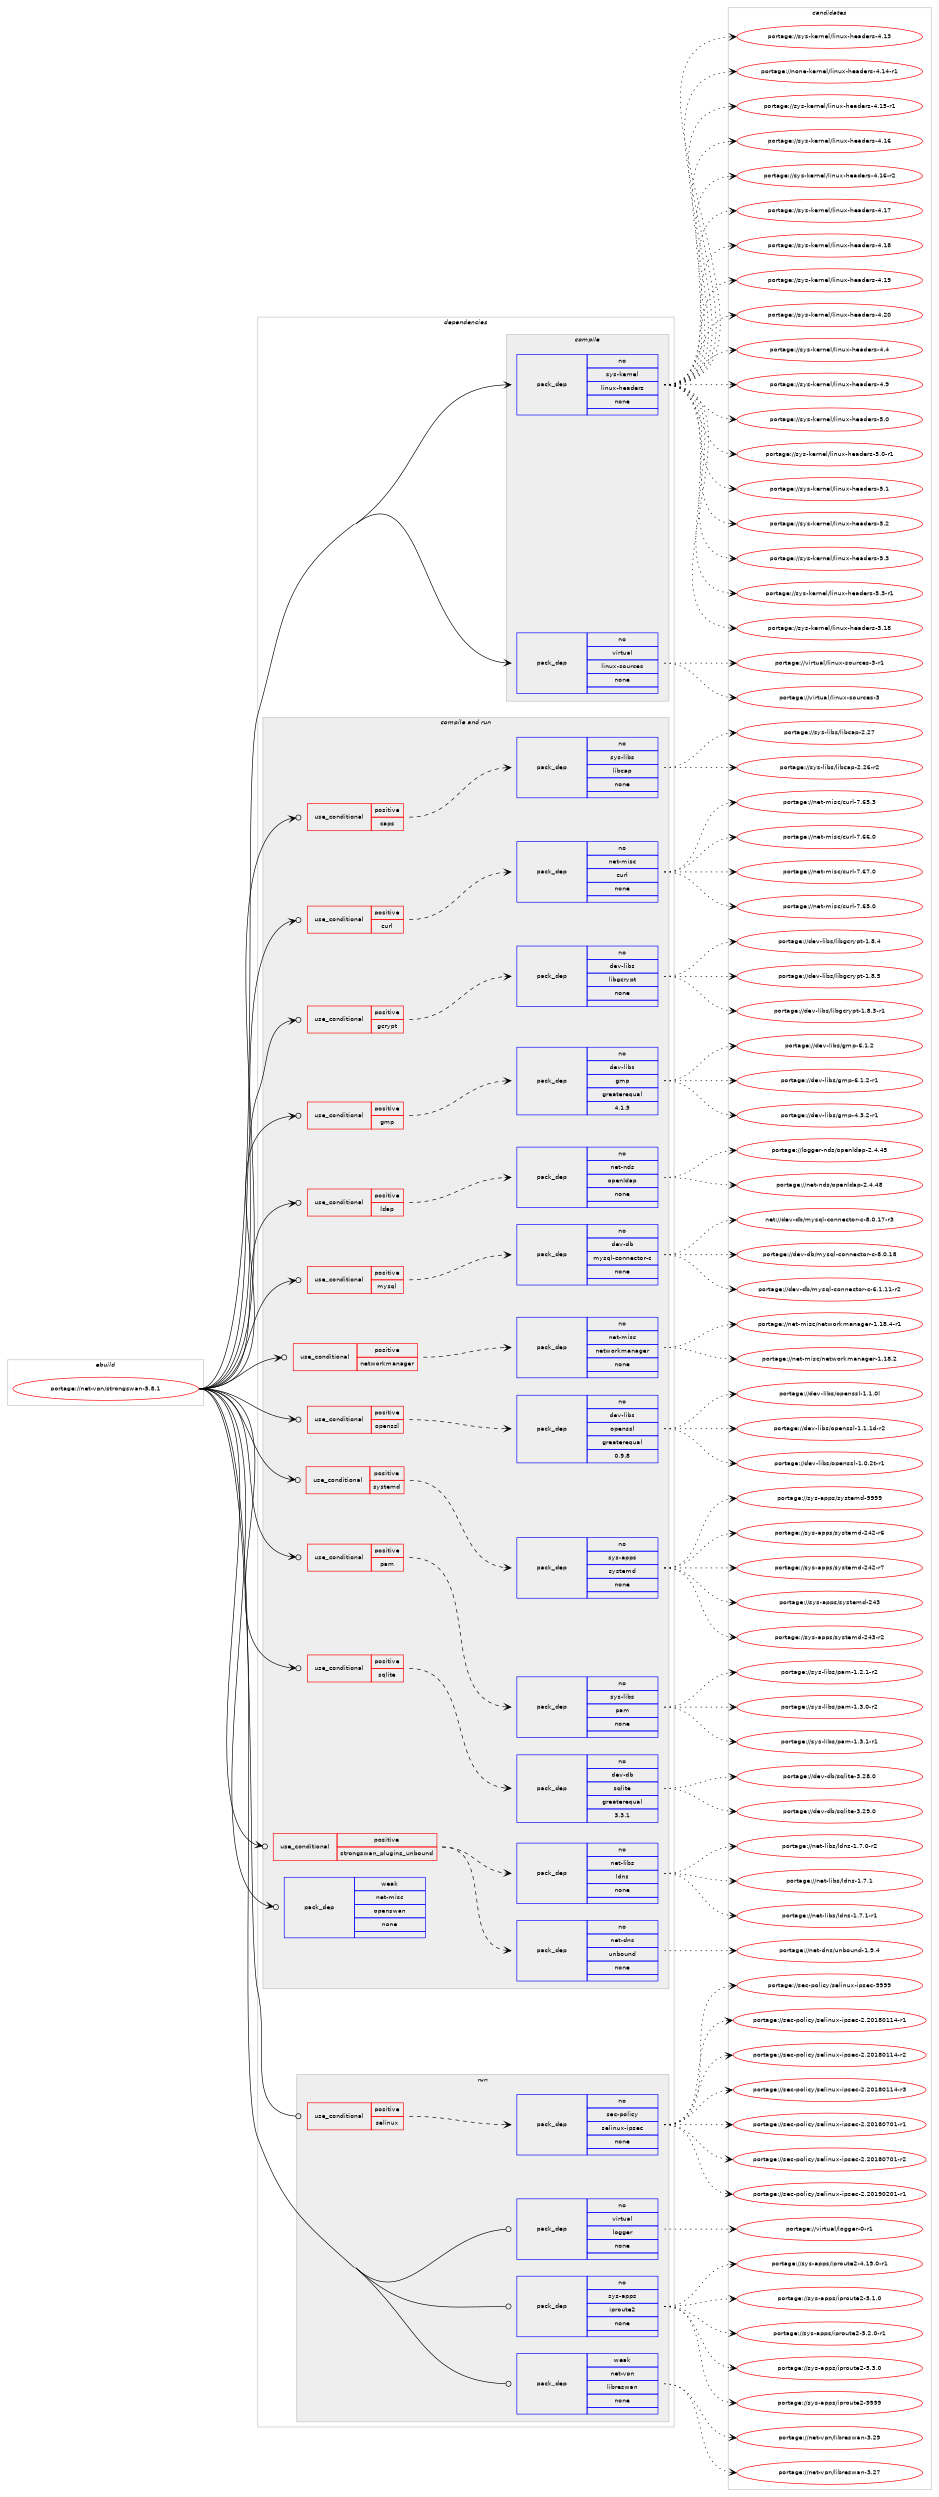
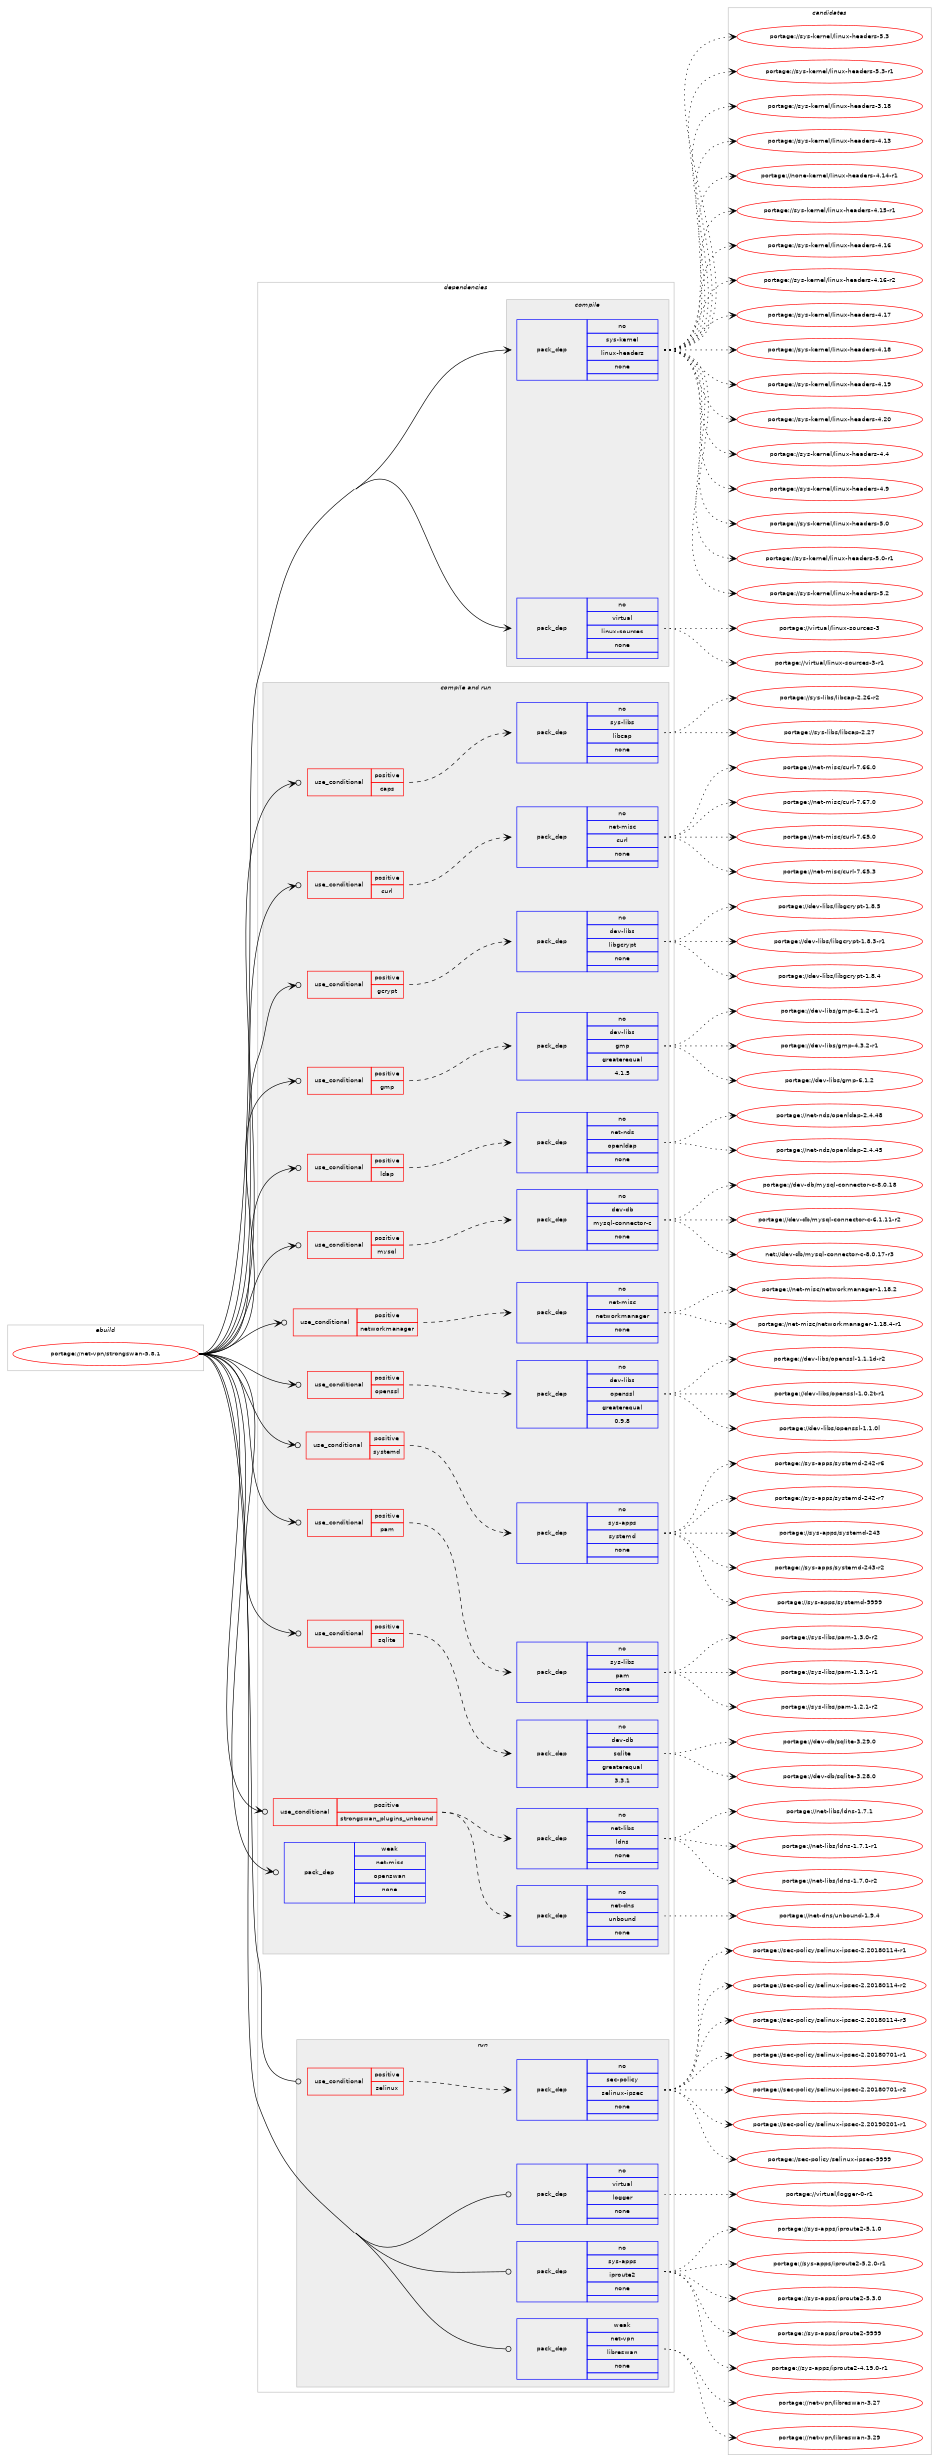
(830, 489) -> none
(830, 1150) -> (830, 1150)
